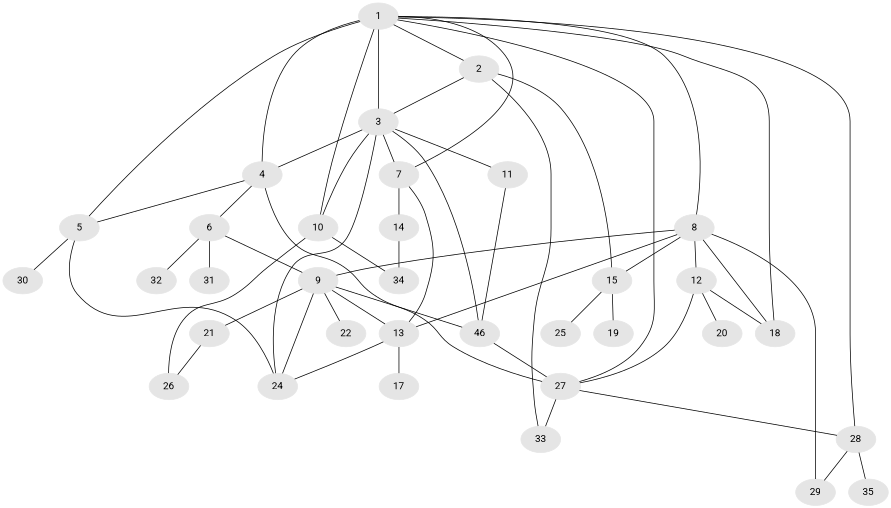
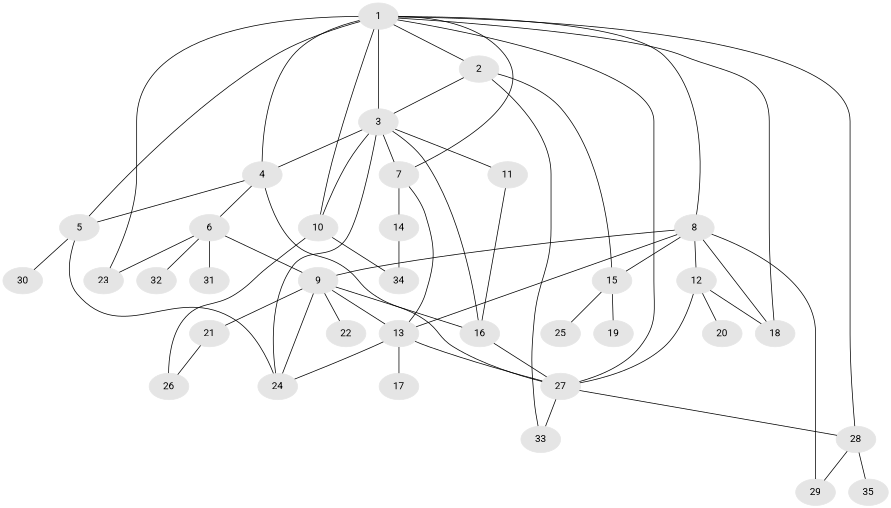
none -> (104, 281)
(480, 334) -> (480, 334)
none -> (465, 359)
